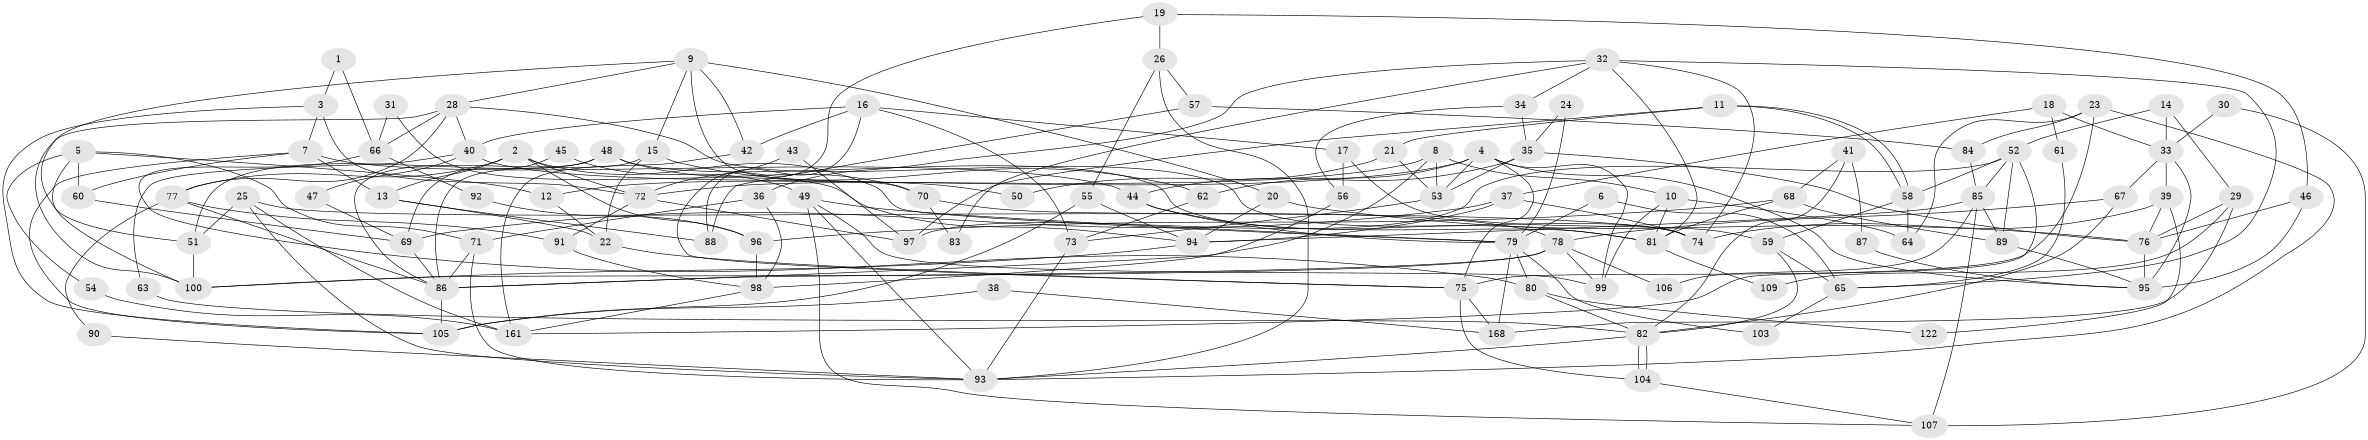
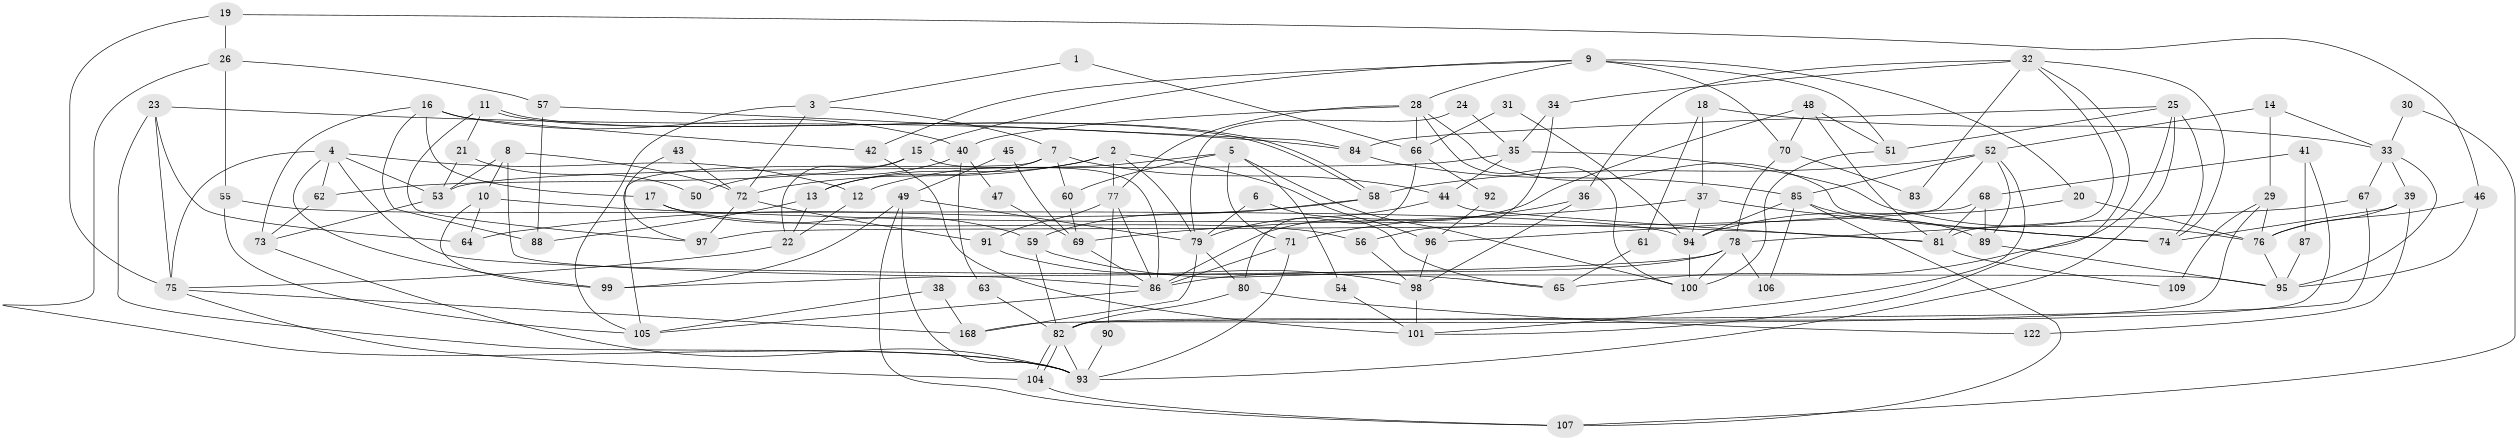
none -> (1743, 121)
(514, 335) -> (1416, 335)
(1761, 335) -> none
